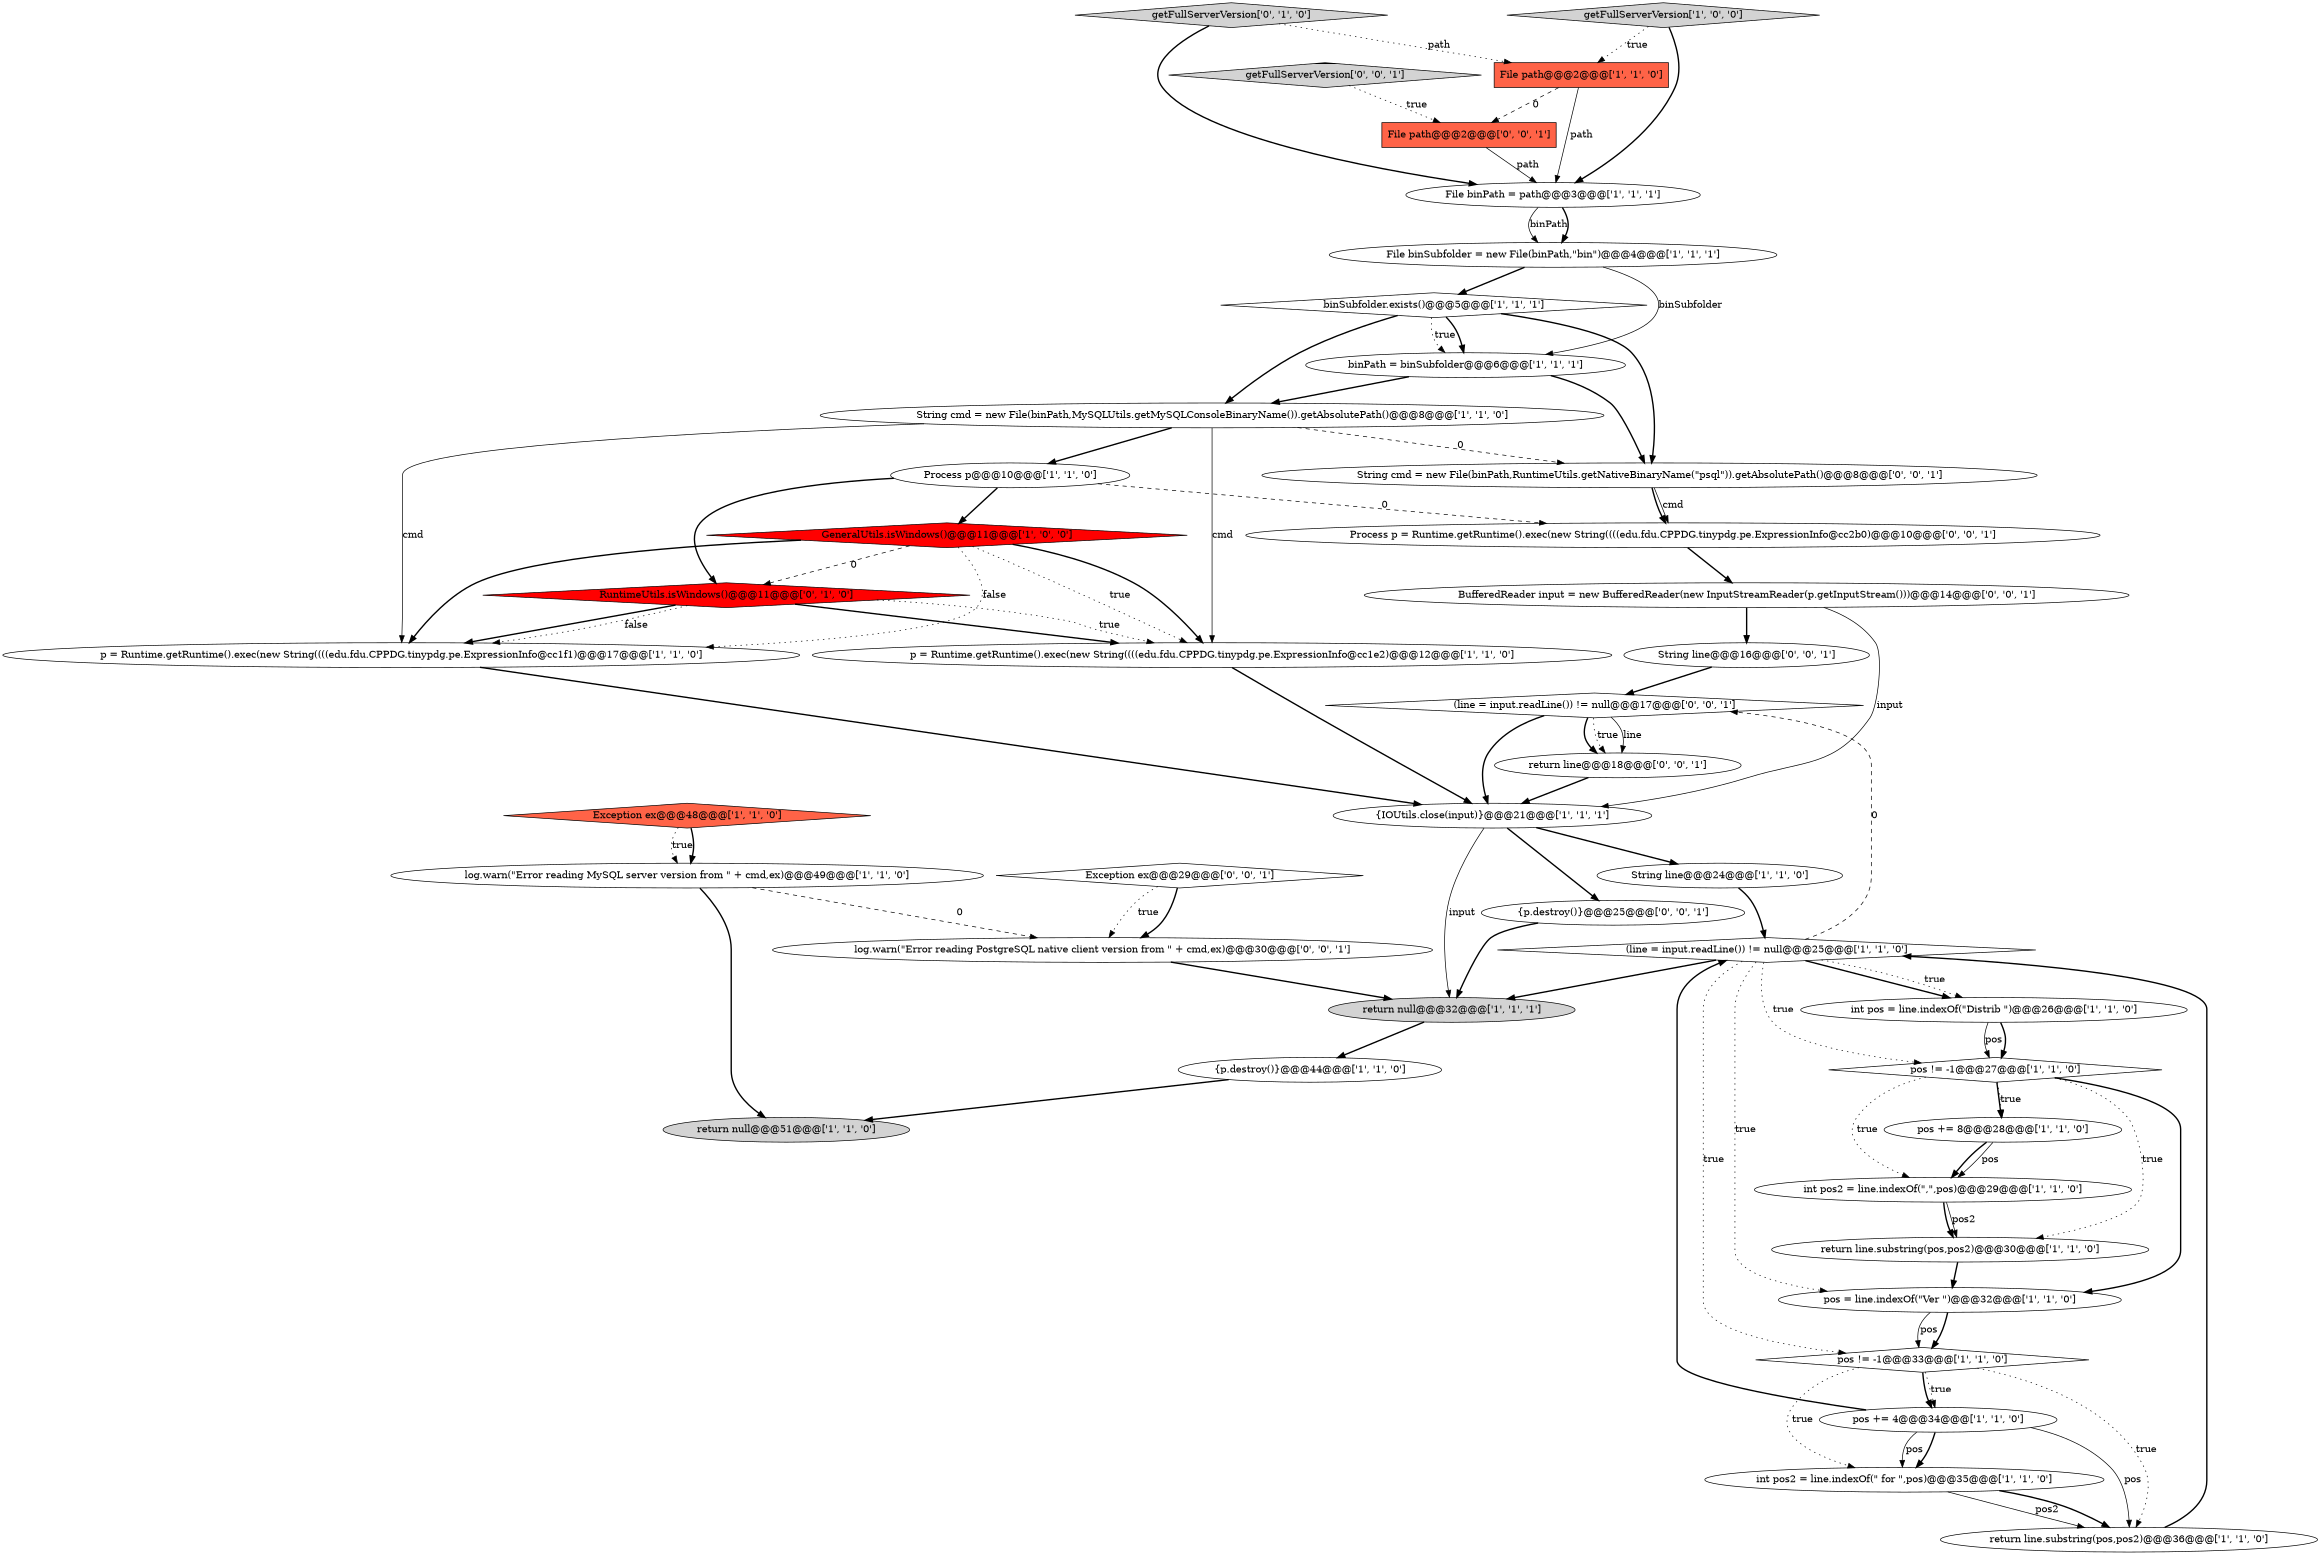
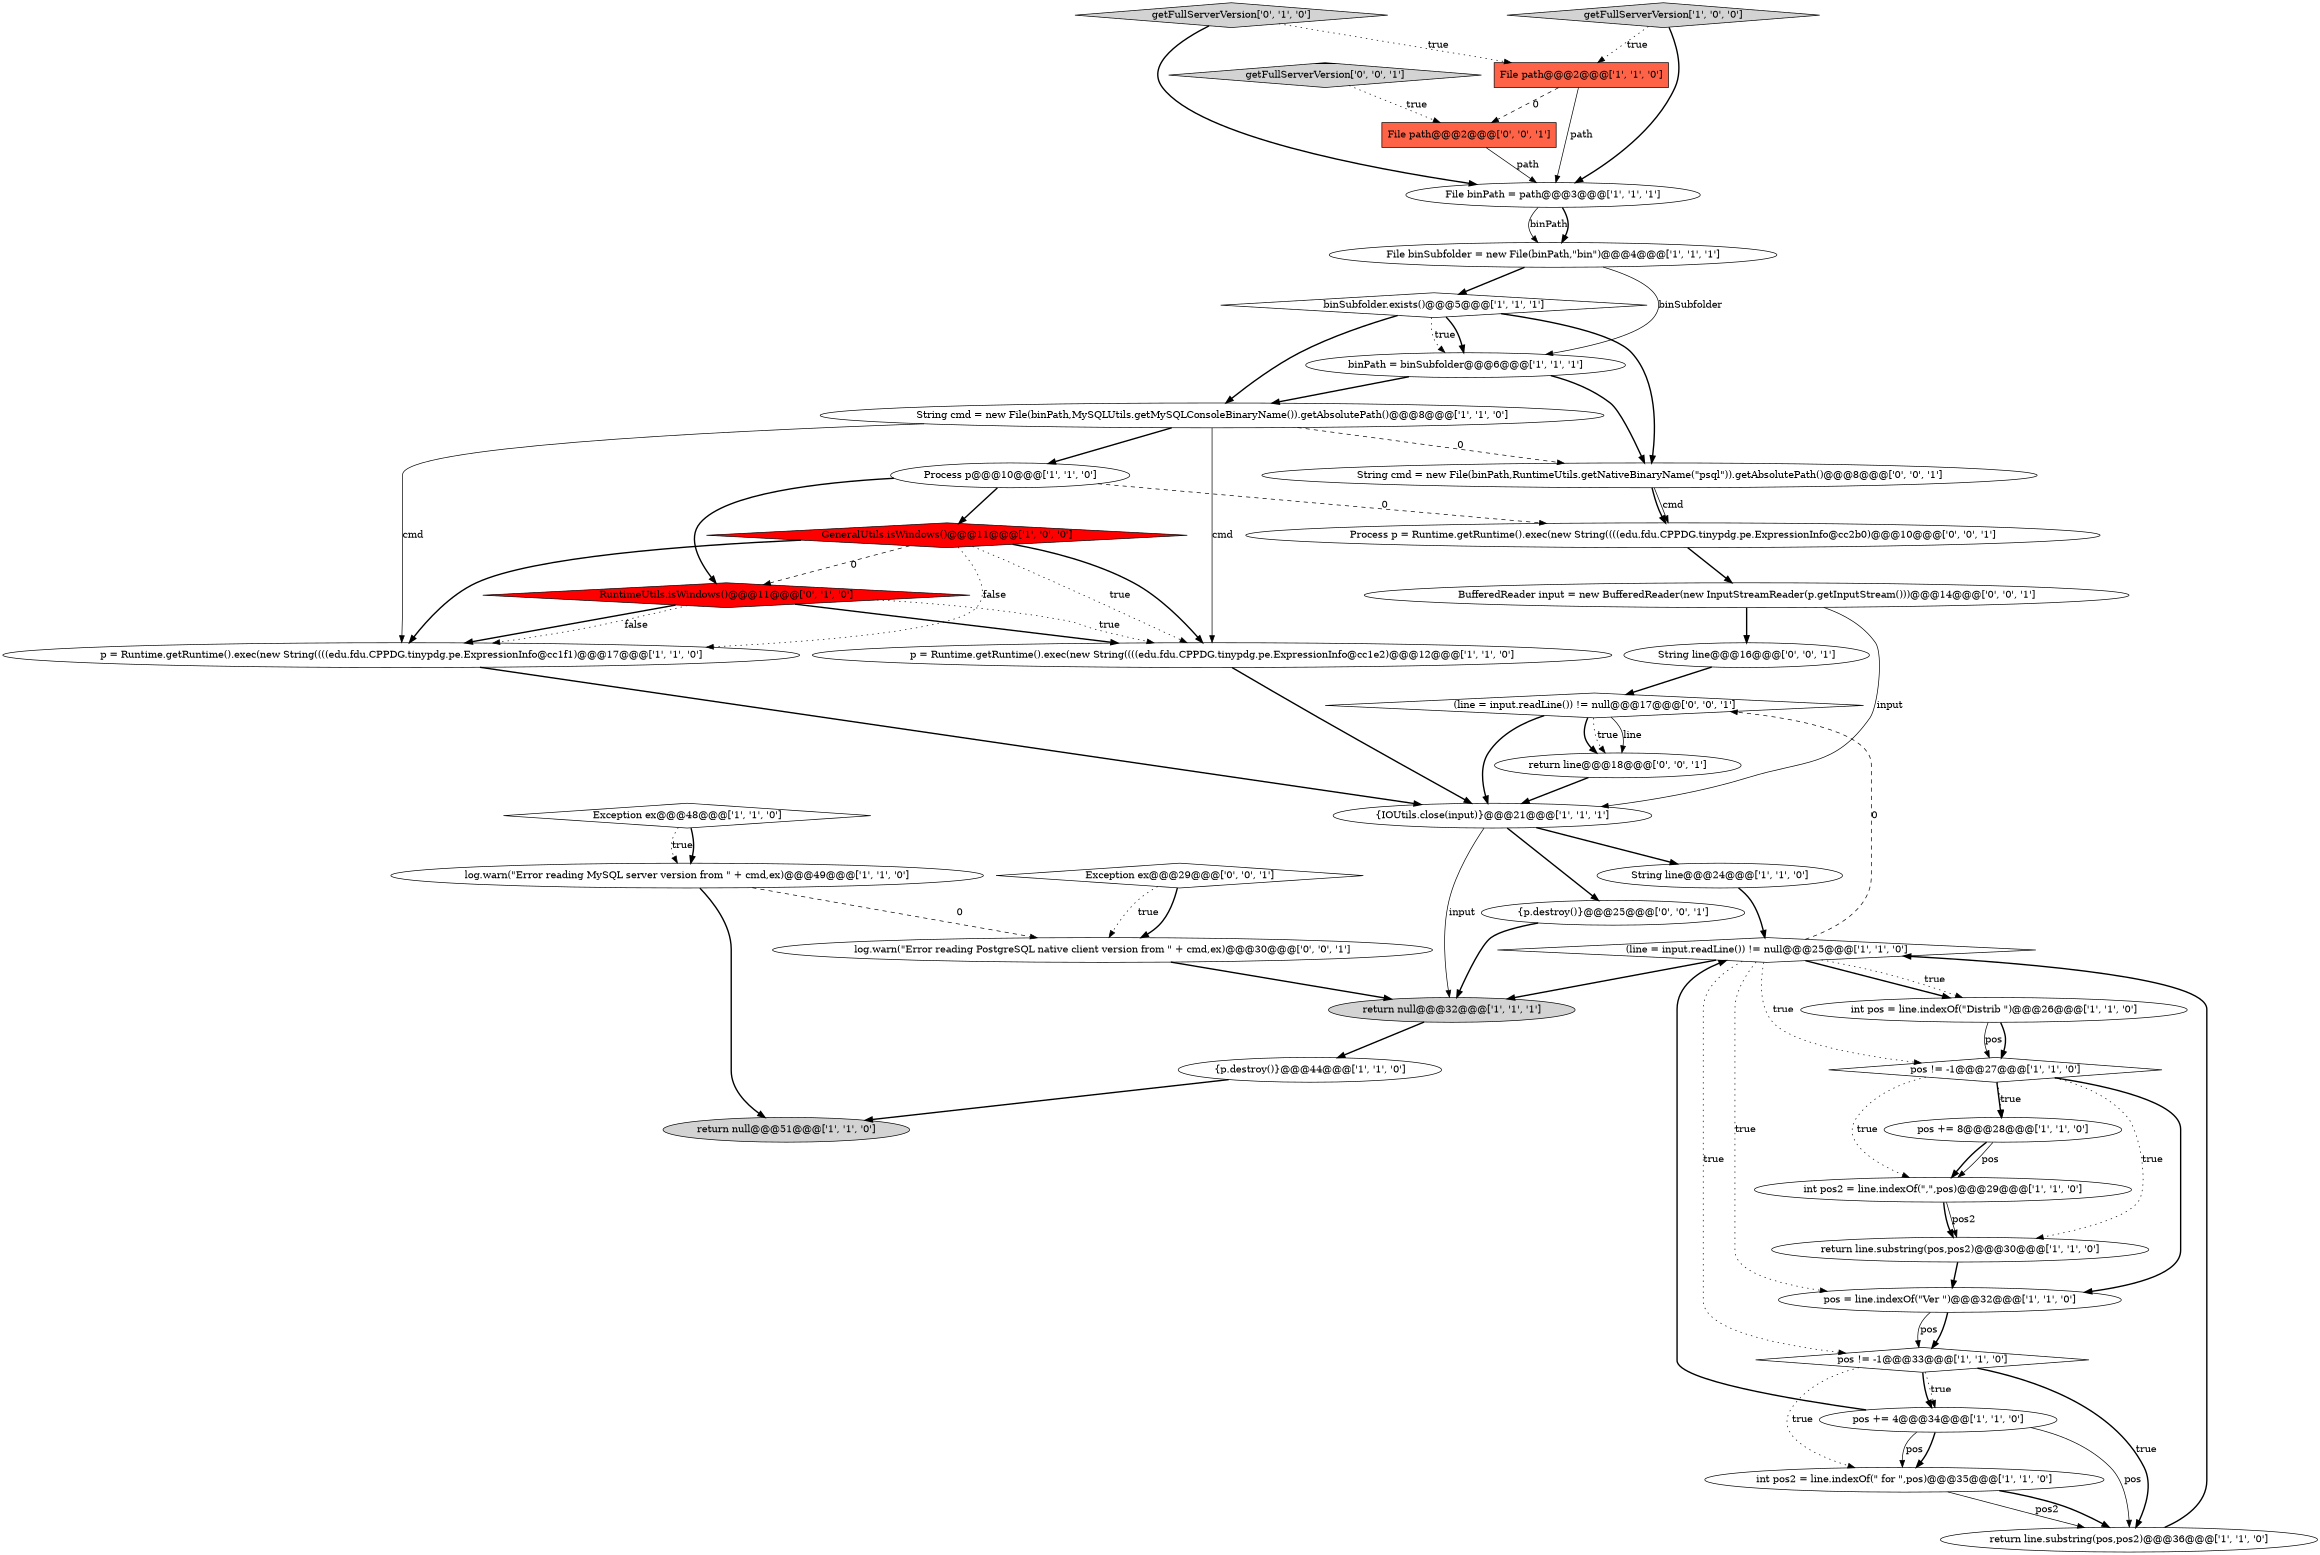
(1439, 45) -> (1438, 45)
(687, 816) -> (687, 816)
(2096, 1415) -> (2096, 1415)
